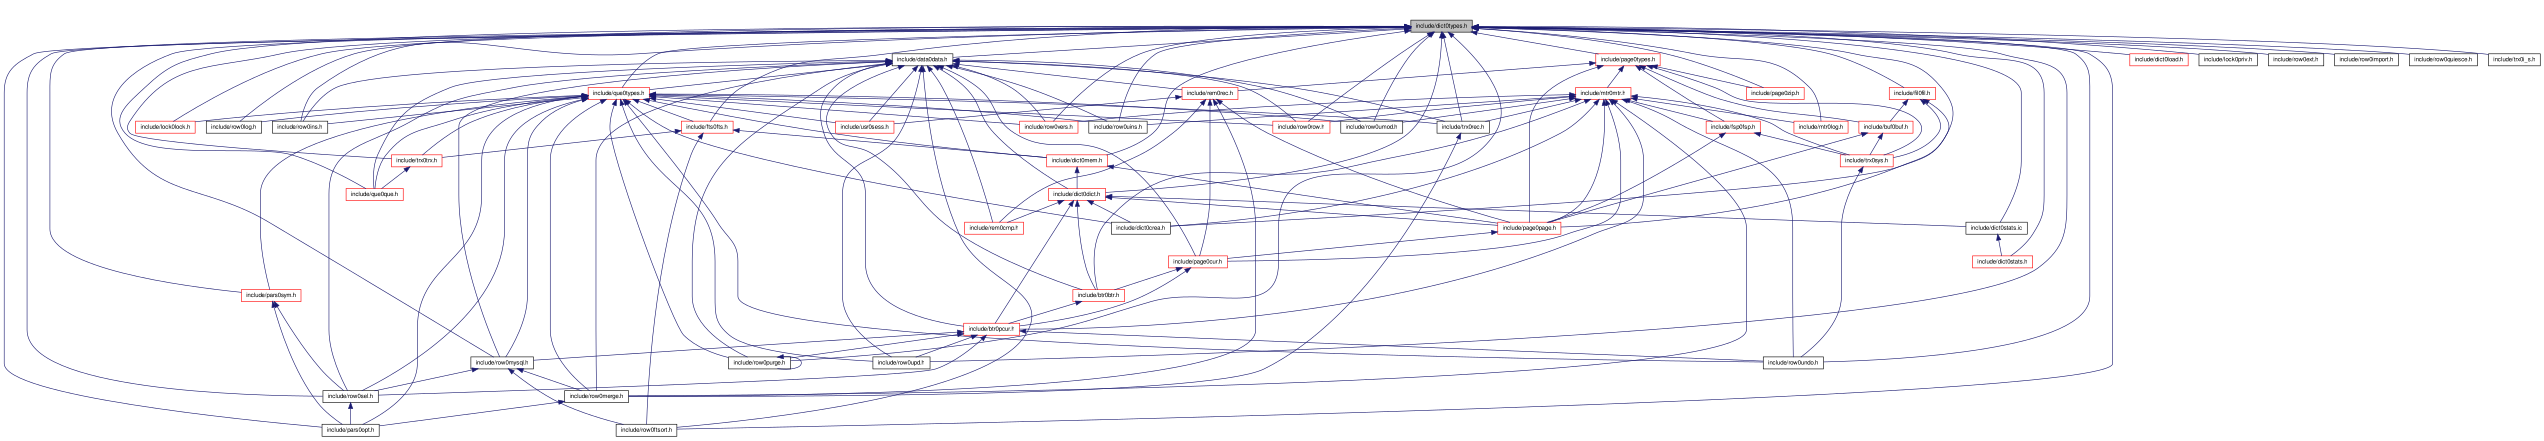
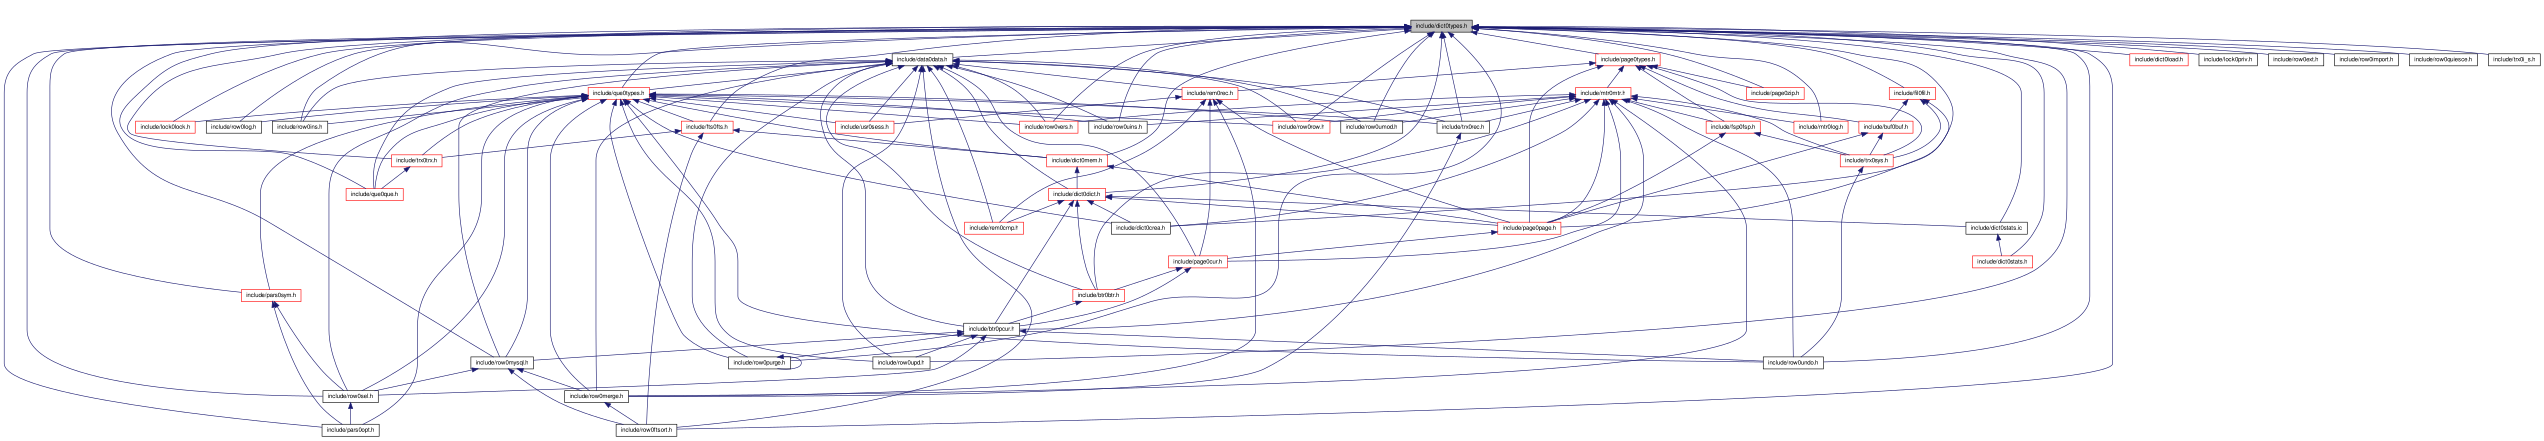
(992, 329) -> (992, 329)
(469, 414) -> (624, 415)
